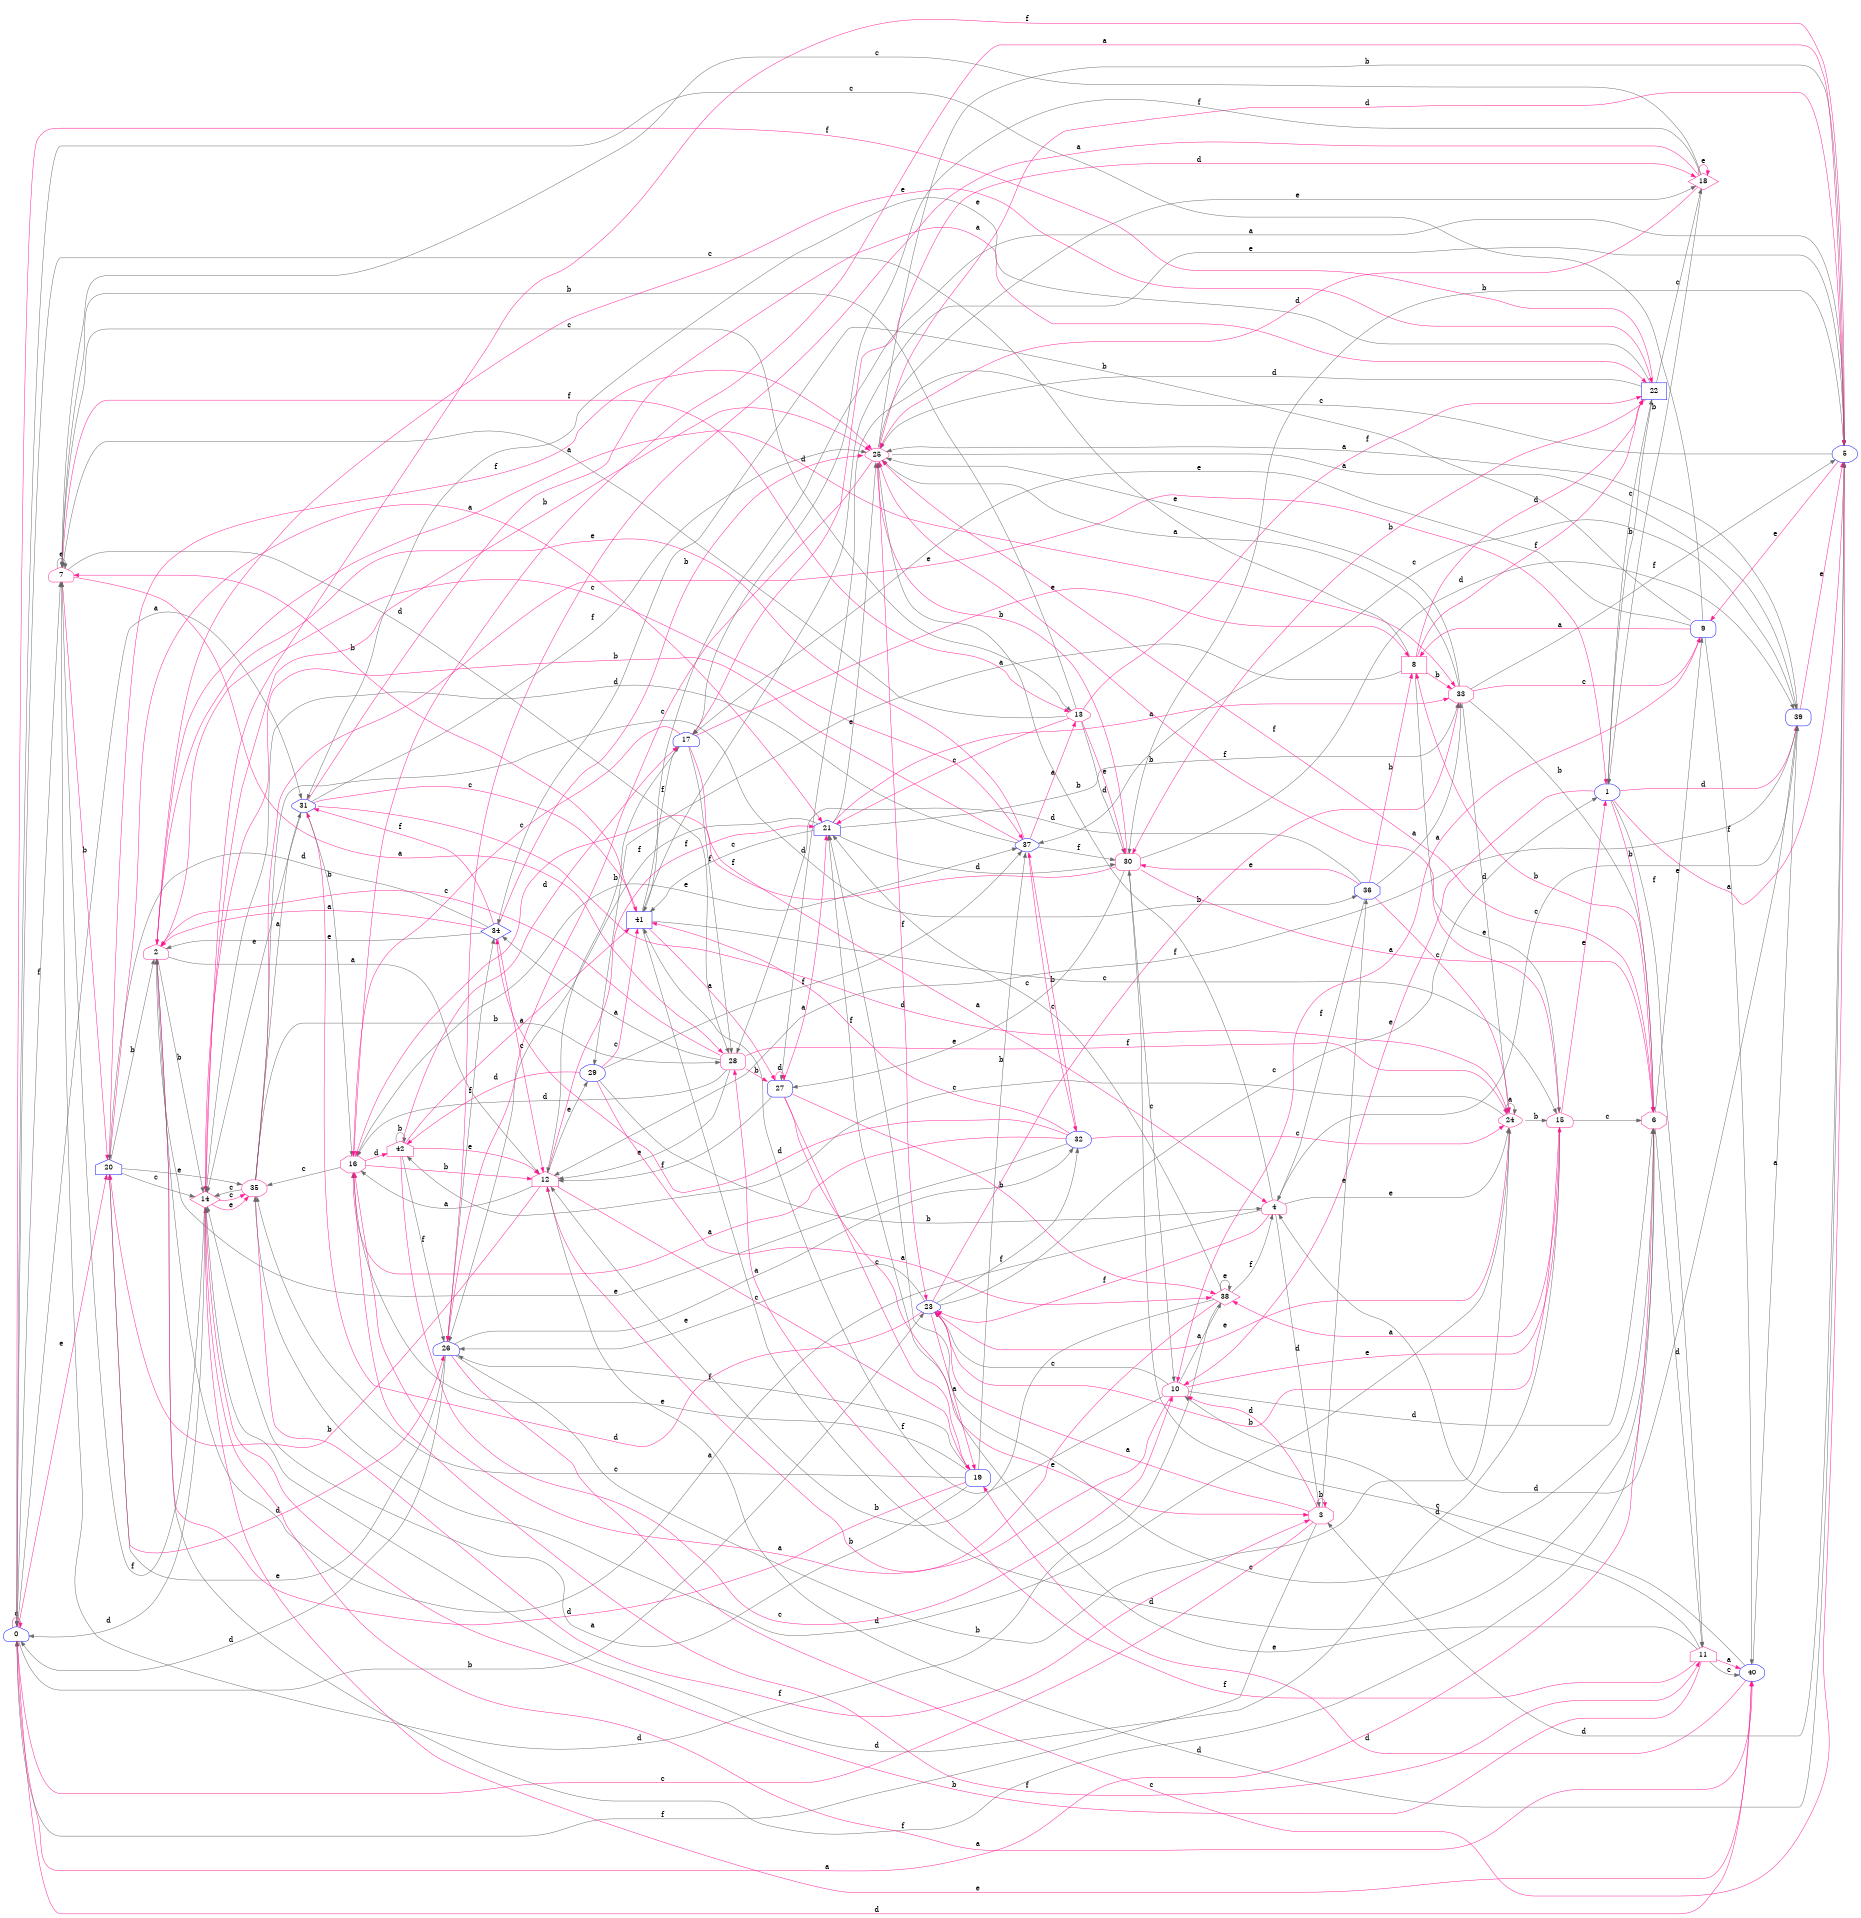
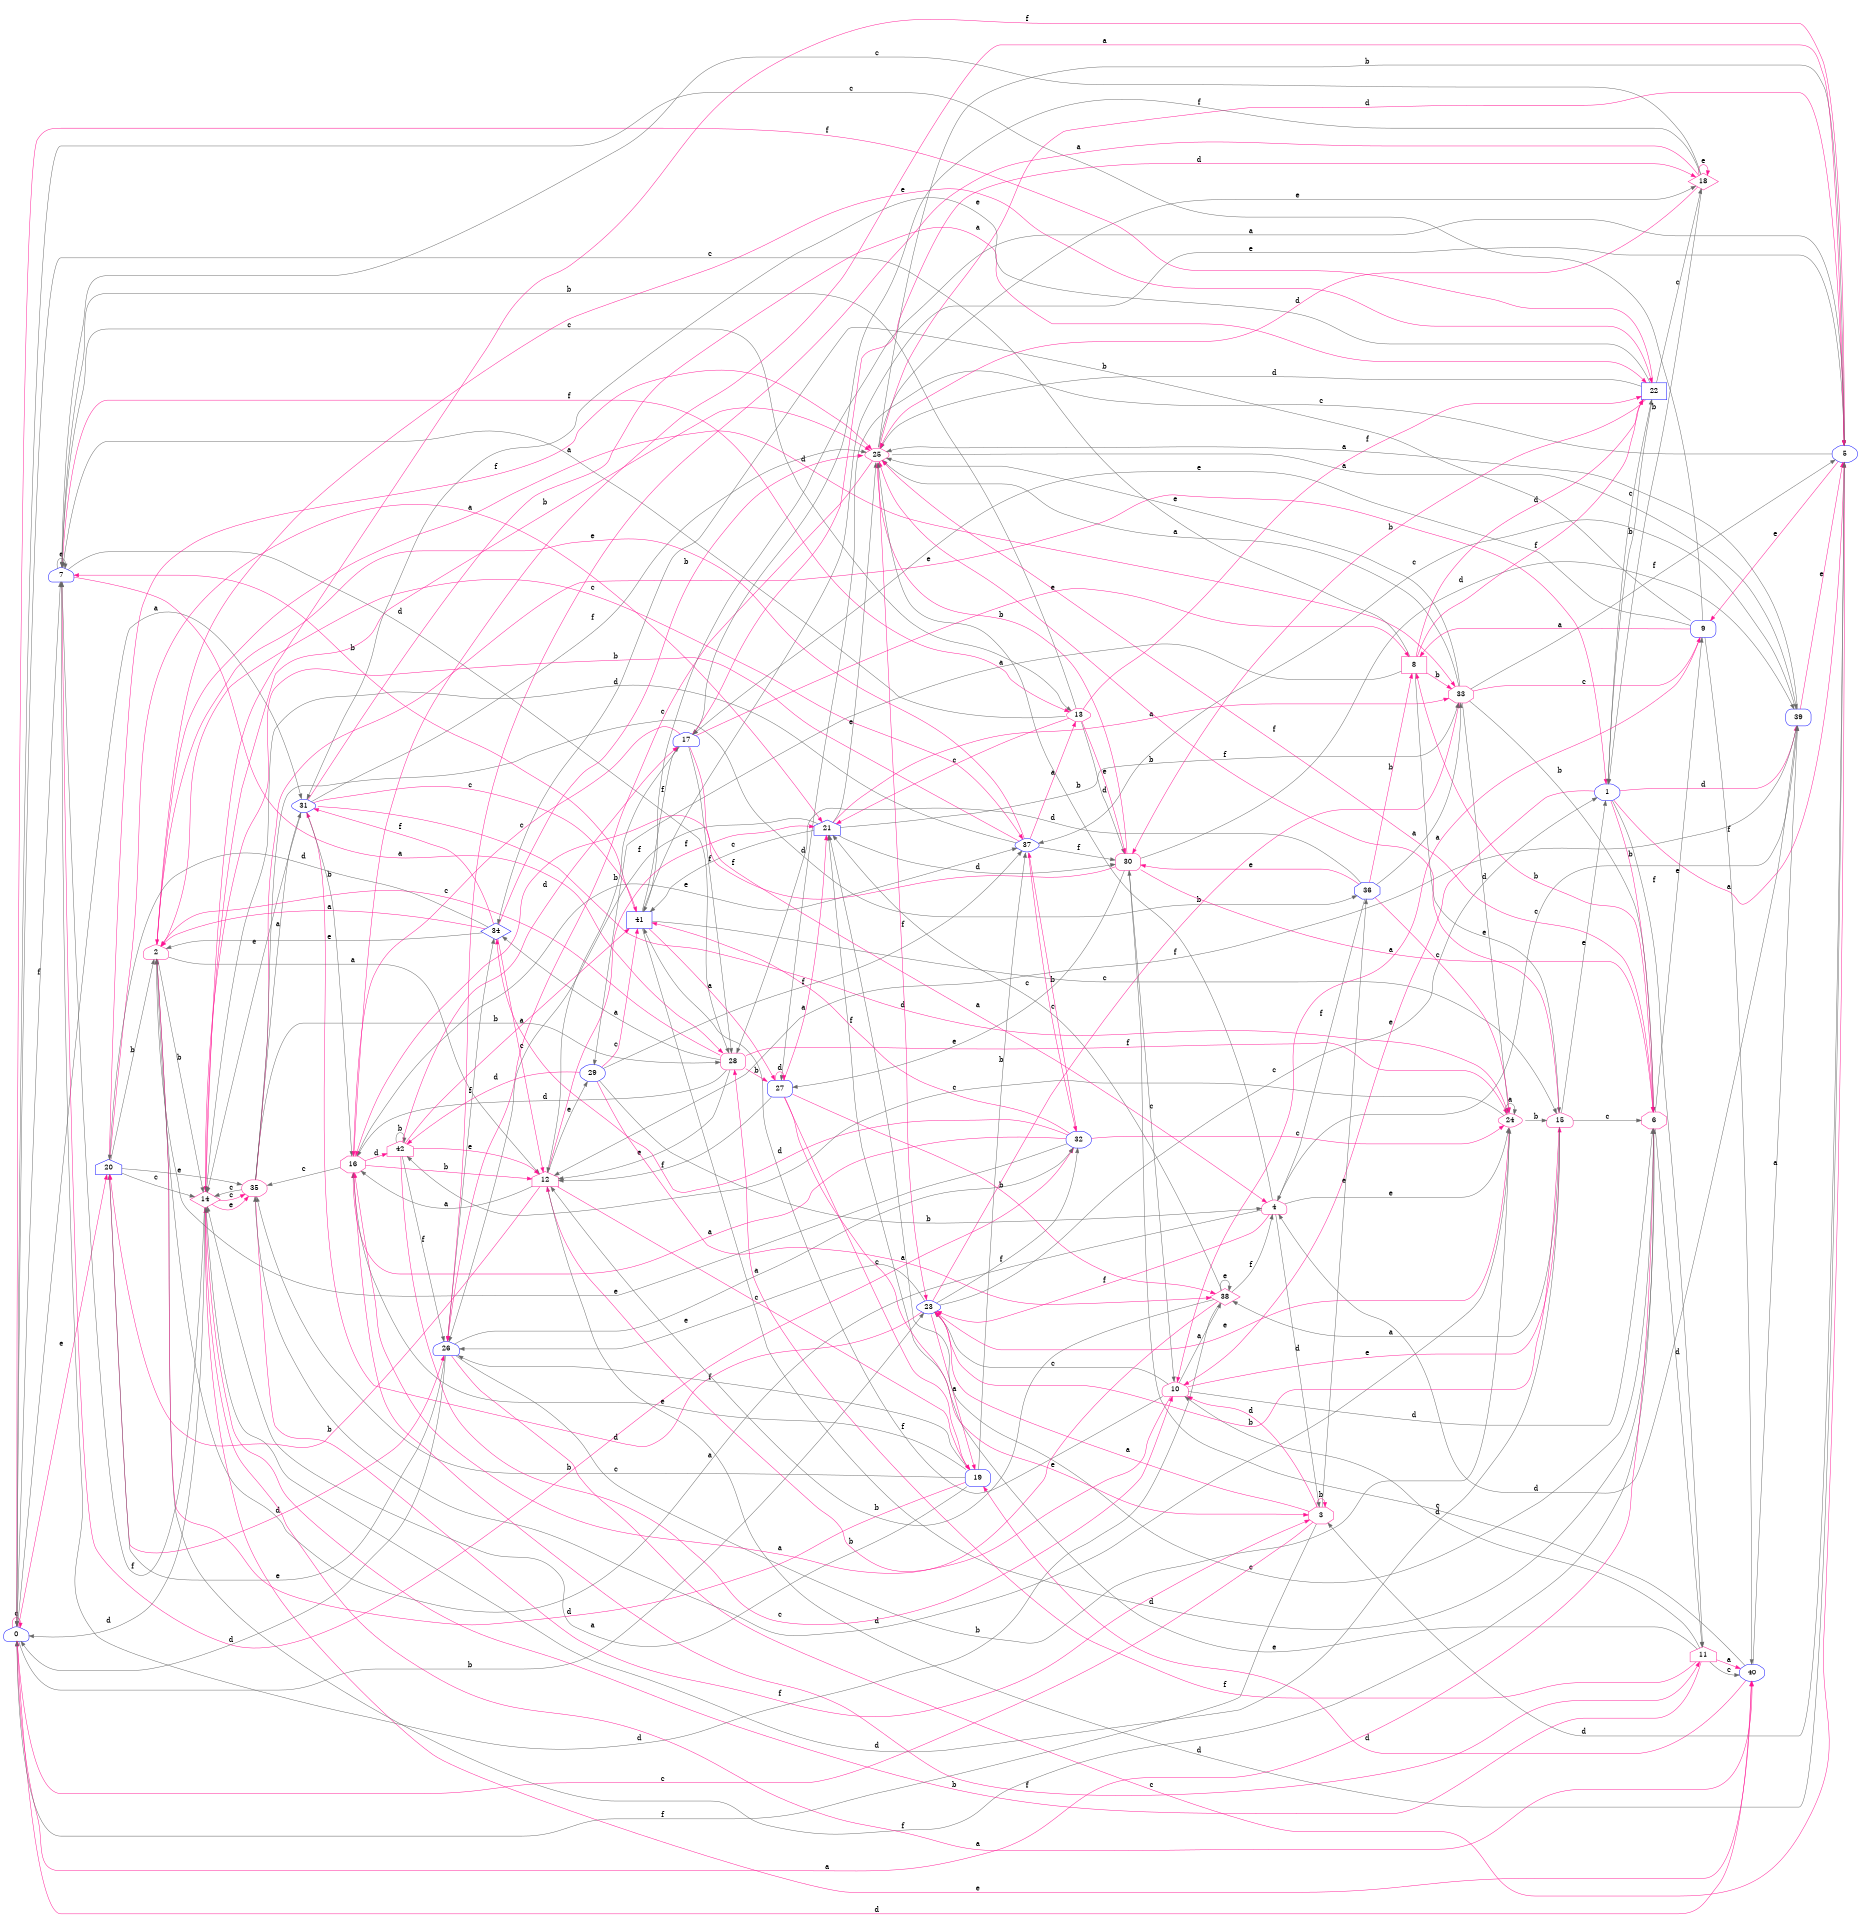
(1377, 324) -> none
(61, 575) -> (61, 575)
(85, 869) -> (165, 1613)
(1582, 967) -> (1582, 967)
(1482, 1336) -> (1482, 1336)
